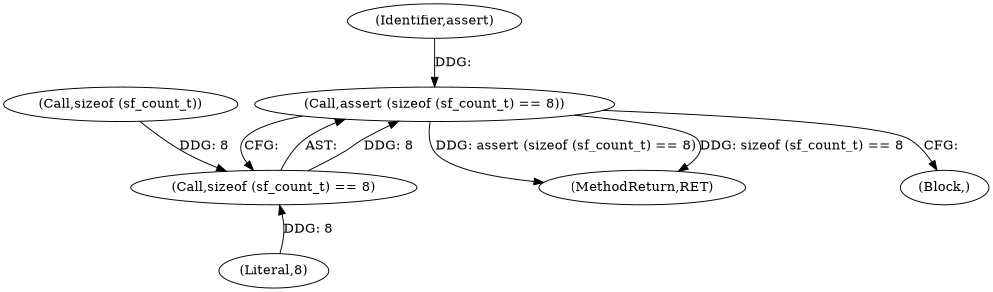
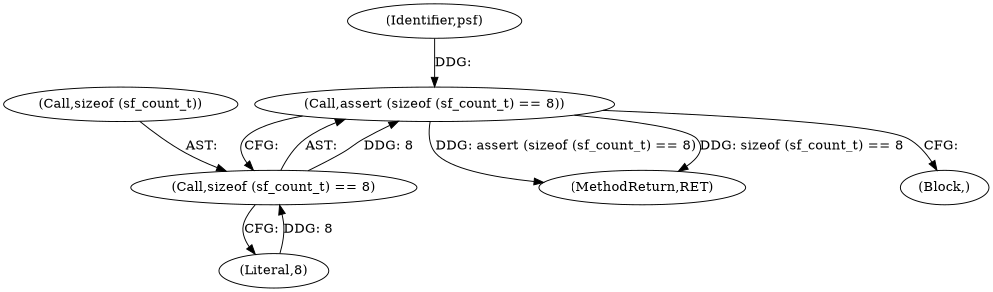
(435, 21) -> (435, 21)
(204, 146) -> (204, 146)
none -> (243, 225)
